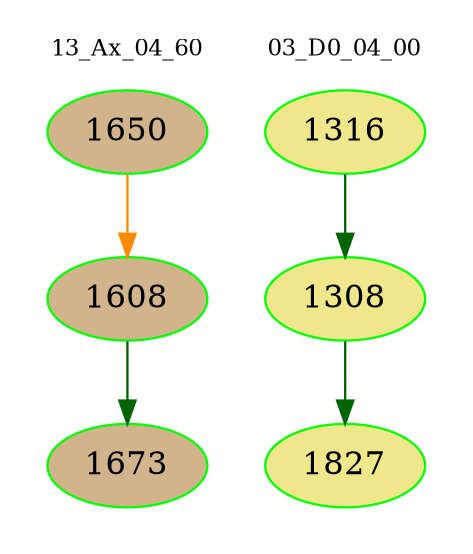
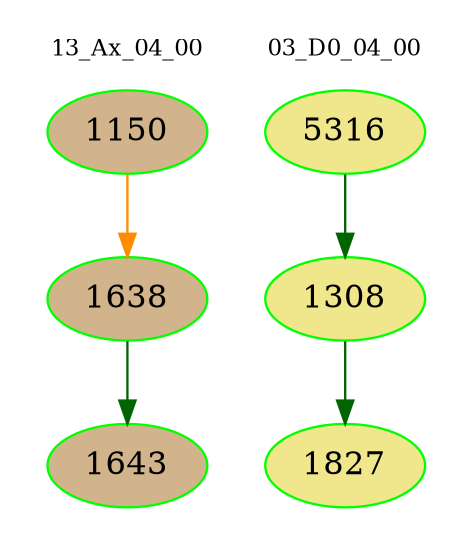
(127, 50) -> (127, 50)
(127, 132) -> (127, 132)
(345, 132) -> (345, 132)
(127, 299) -> (127, 299)
(127, 466) -> (127, 466)
